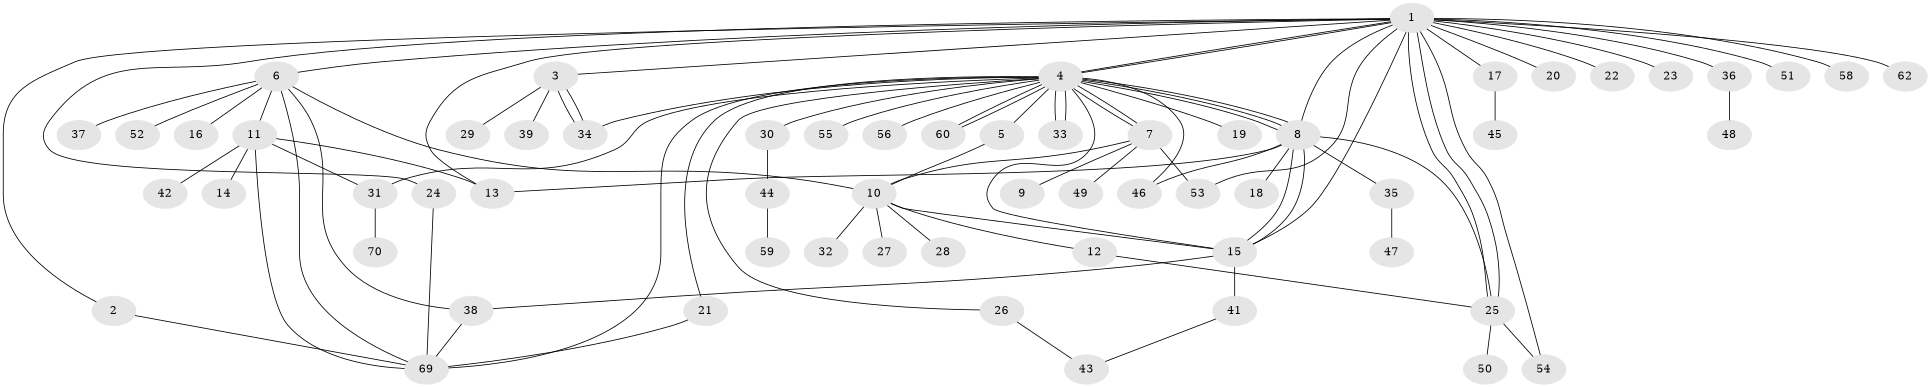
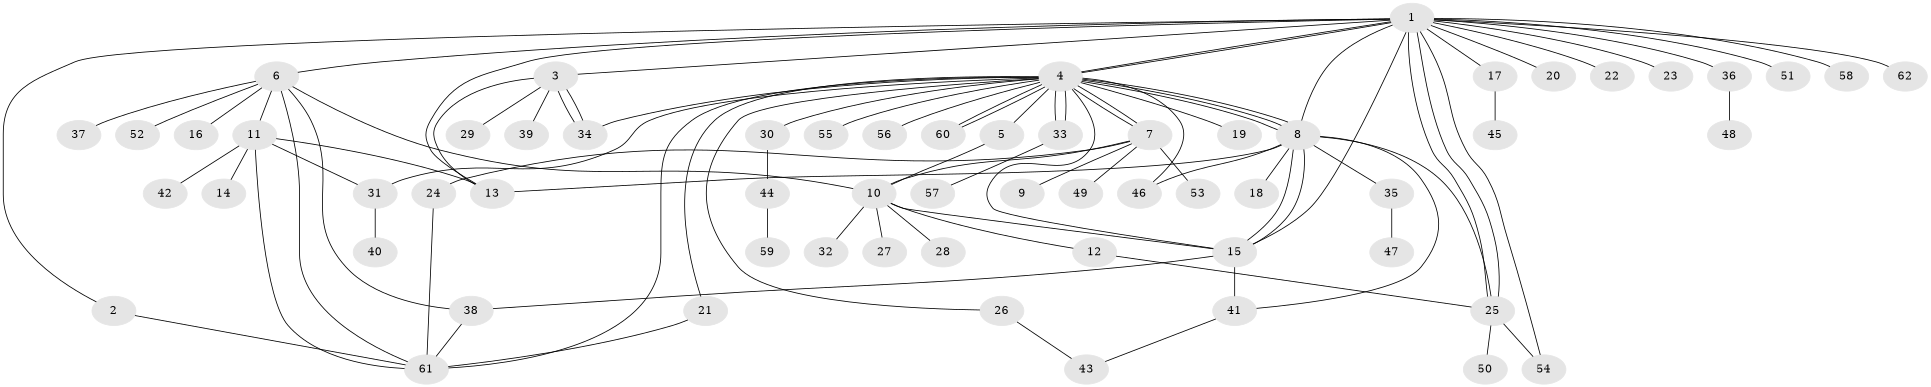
(421, 45) -> (789, 154)
none -> (447, 111)
(1331, 145) -> none
none -> (933, 194)
none -> (1431, 251)
(375, 252) -> (375, 252)
(426, 370) -> (426, 370)
